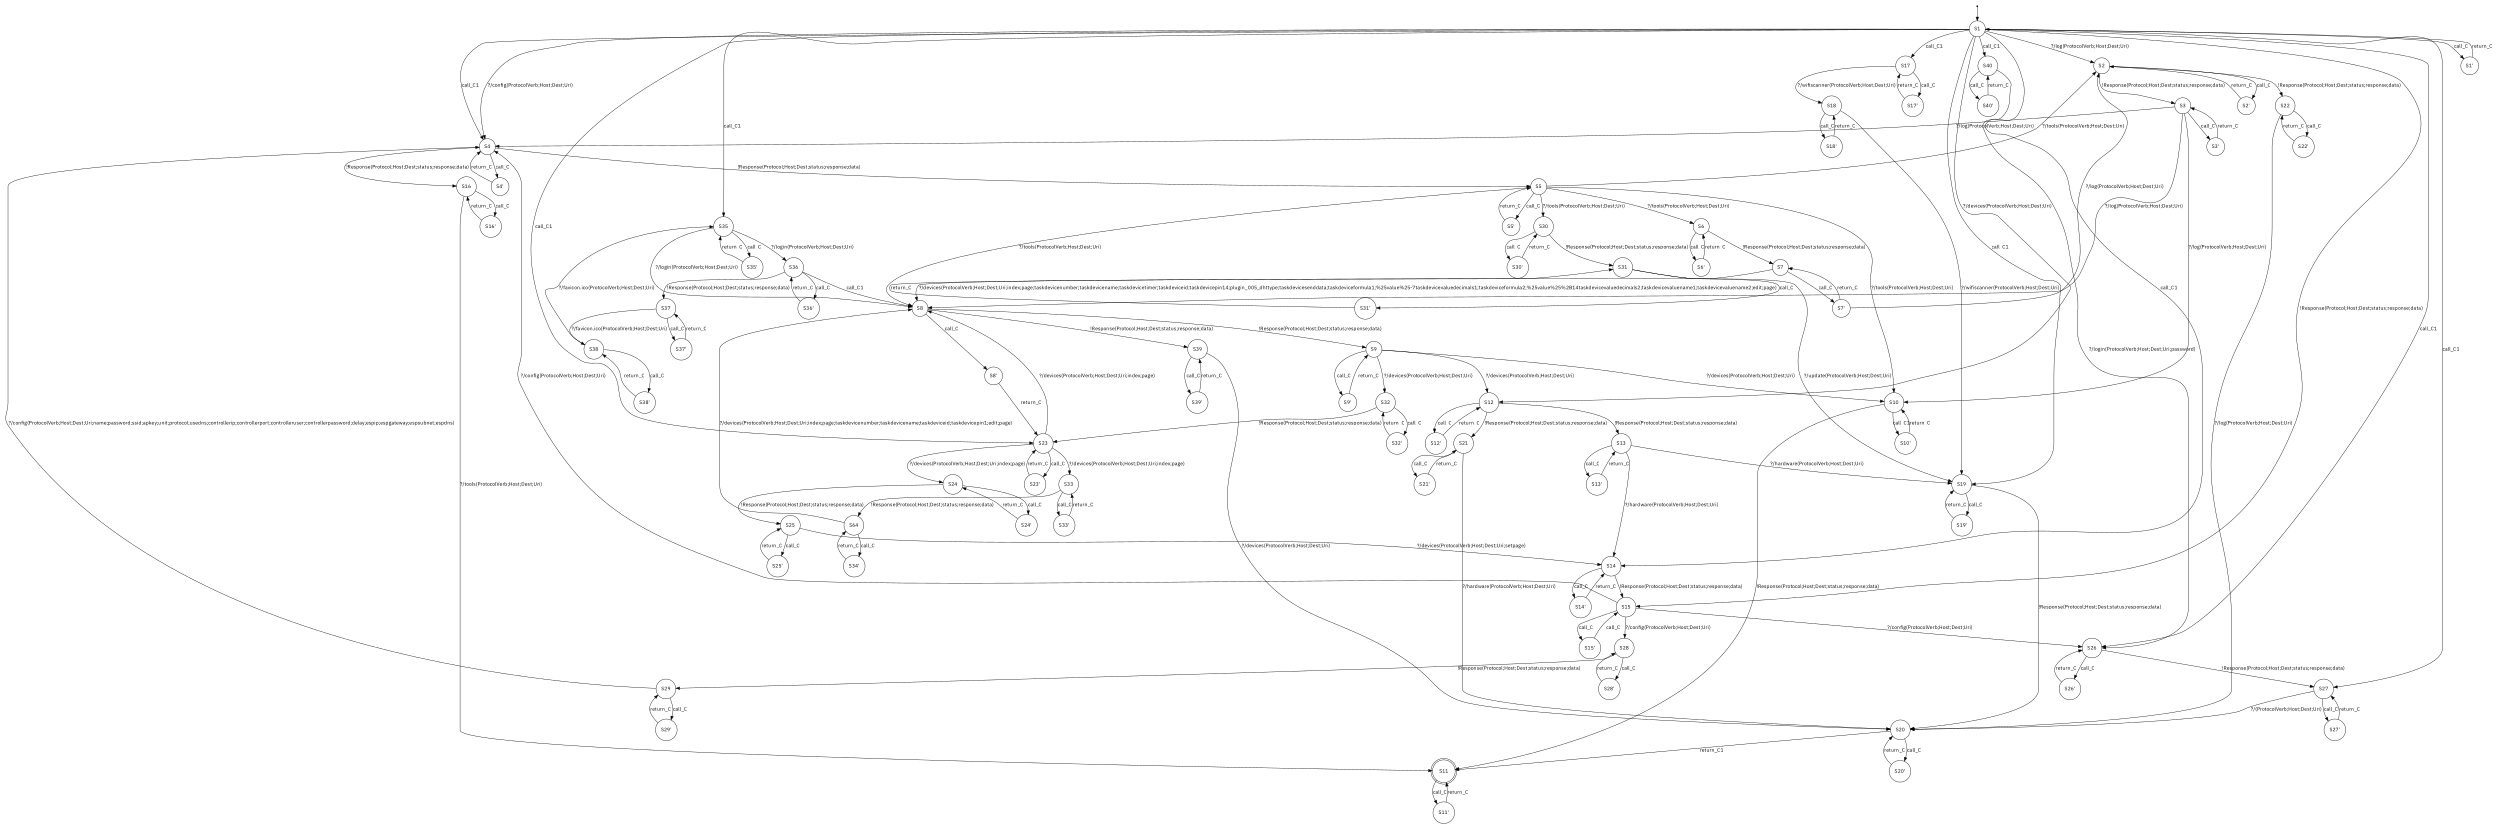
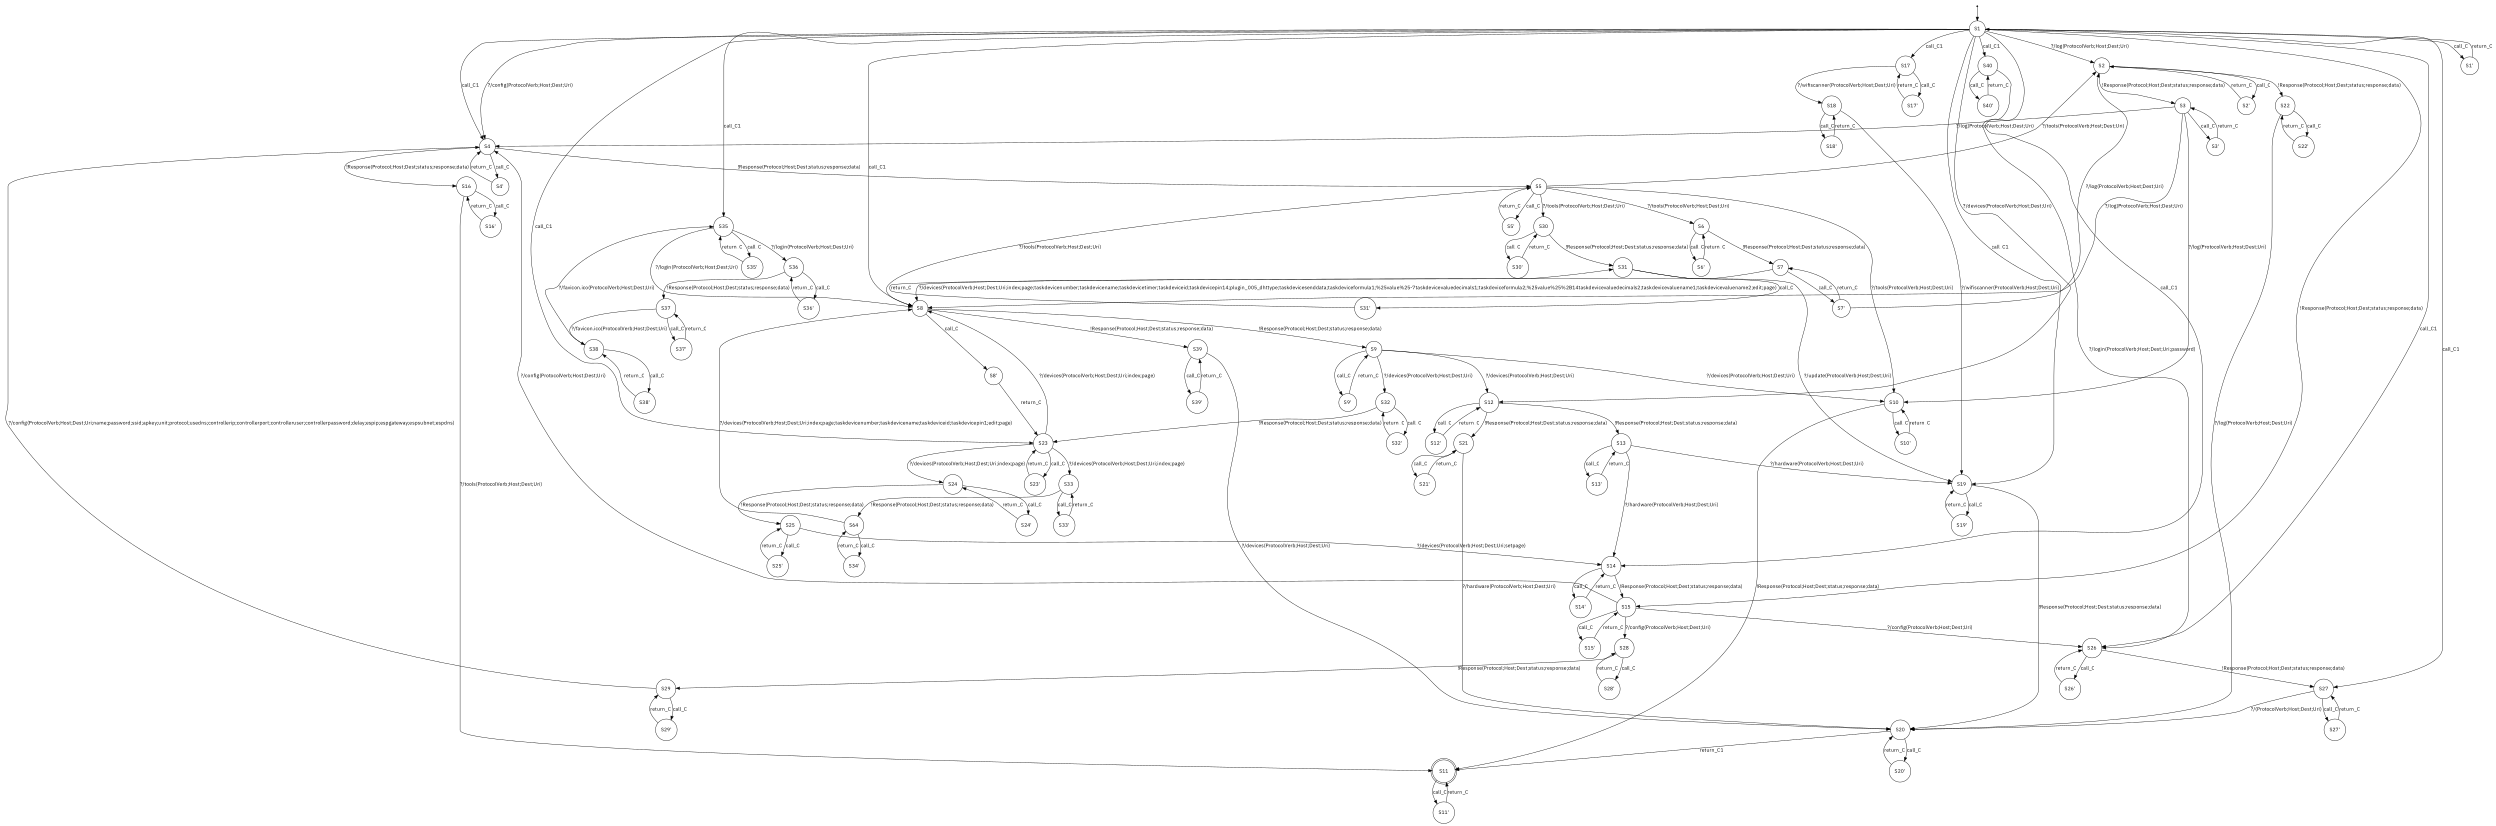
(854, 293) -> (1288, 39)
(1901, 423) -> (1901, 423)
(1613, 628) -> (1613, 628)
